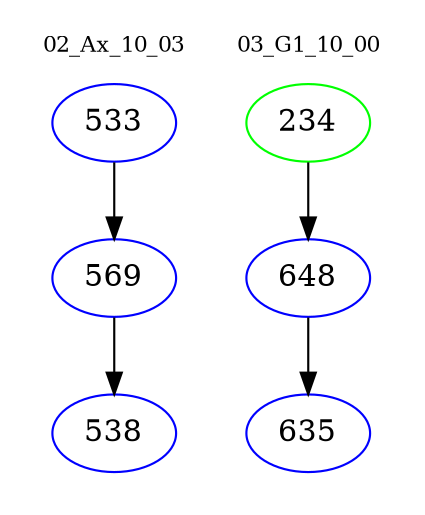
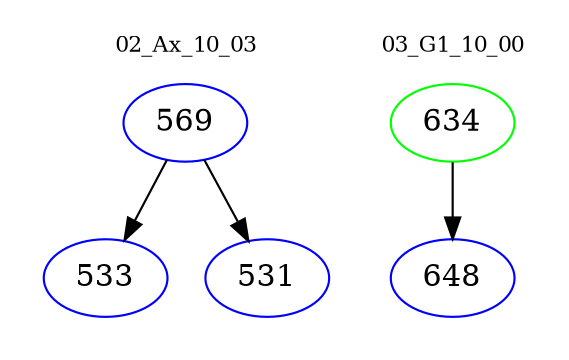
(308, 123) -> (453, 123)
(114, 190) -> (151, 190)
(114, 433) -> (267, 278)
(308, 433) -> none
